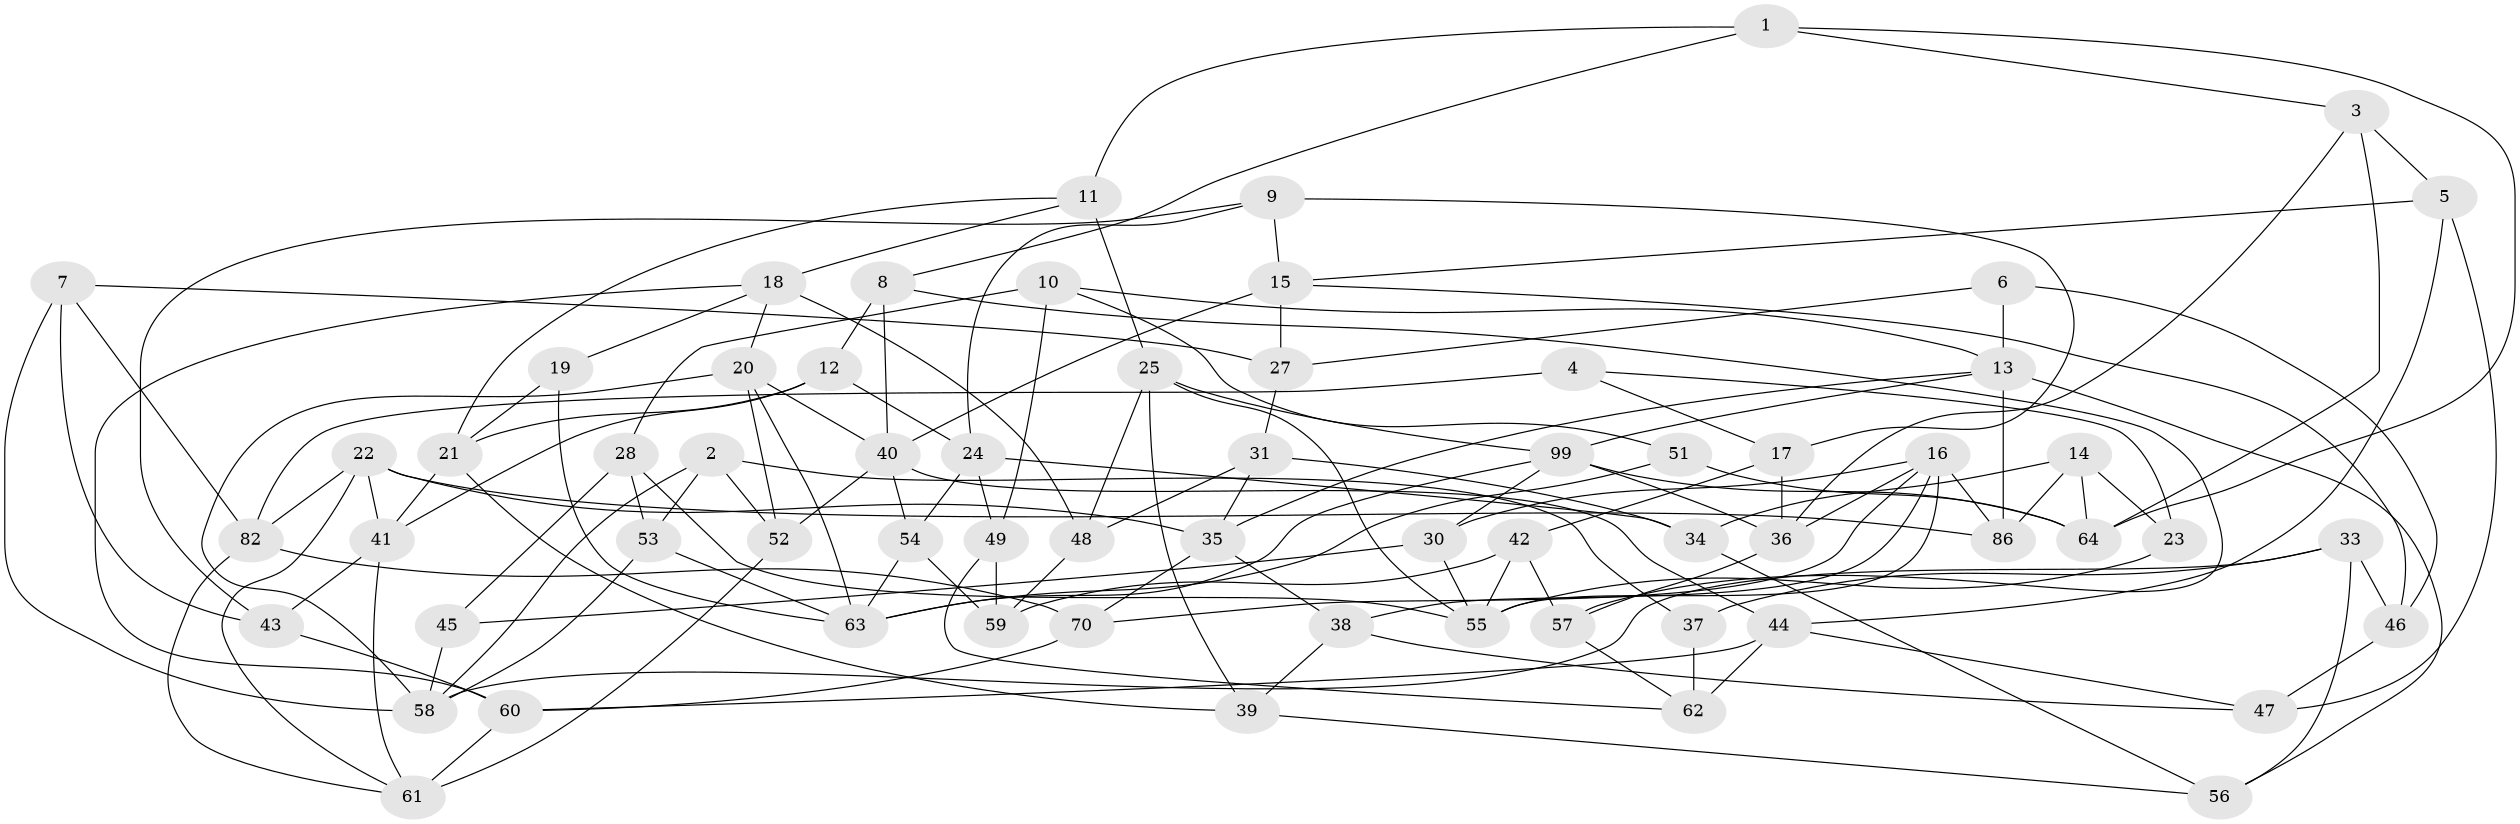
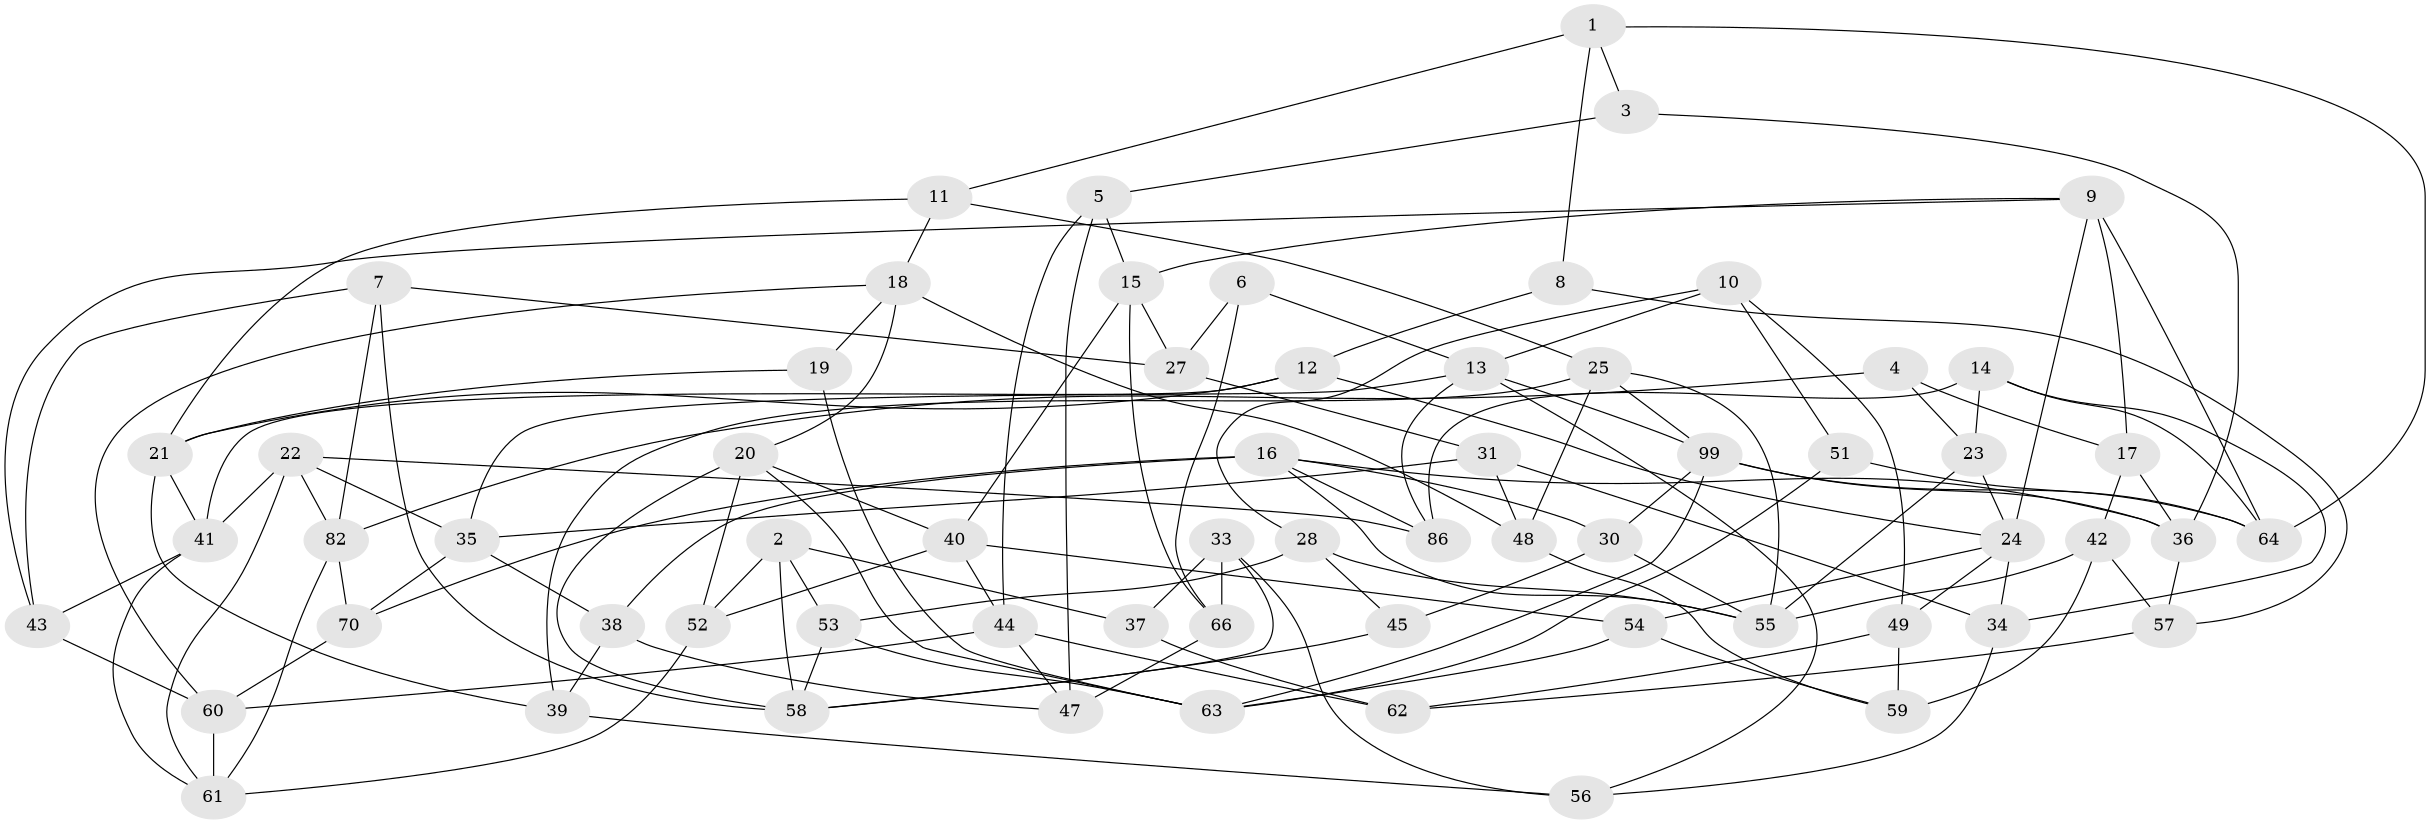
(886, 369) -> none
(2352, 393) -> (2183, 368)
none -> (1995, 501)
(2396, 626) -> (1222, 626)
